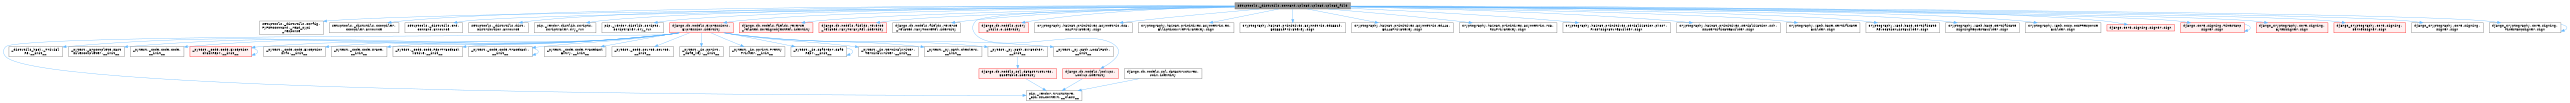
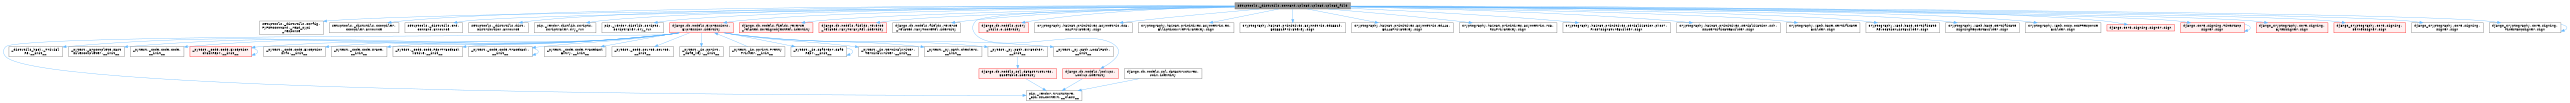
(726, 39) -> (733, 40)
